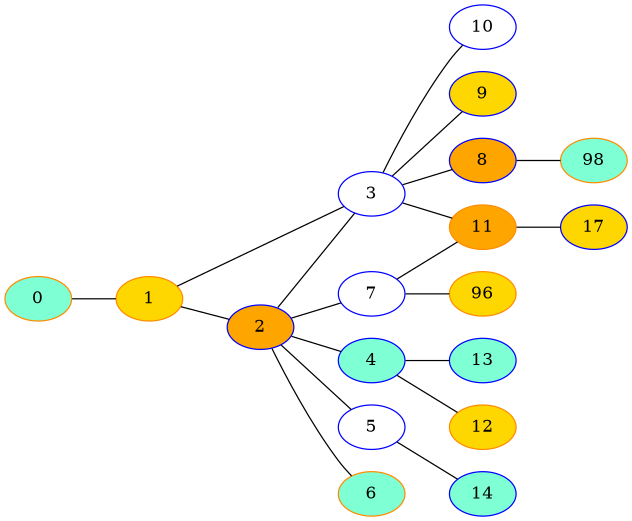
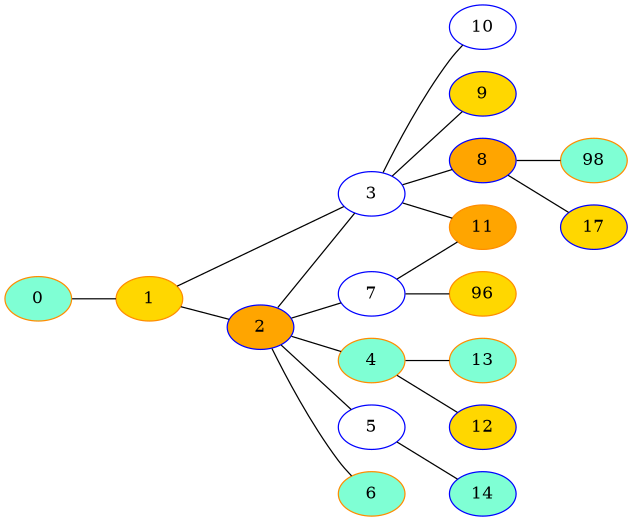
(539, 227) -> (538, 194)
(372, 361) -> (372, 361)
(483, 361) -> (483, 361)
(483, 427) -> (483, 427)
